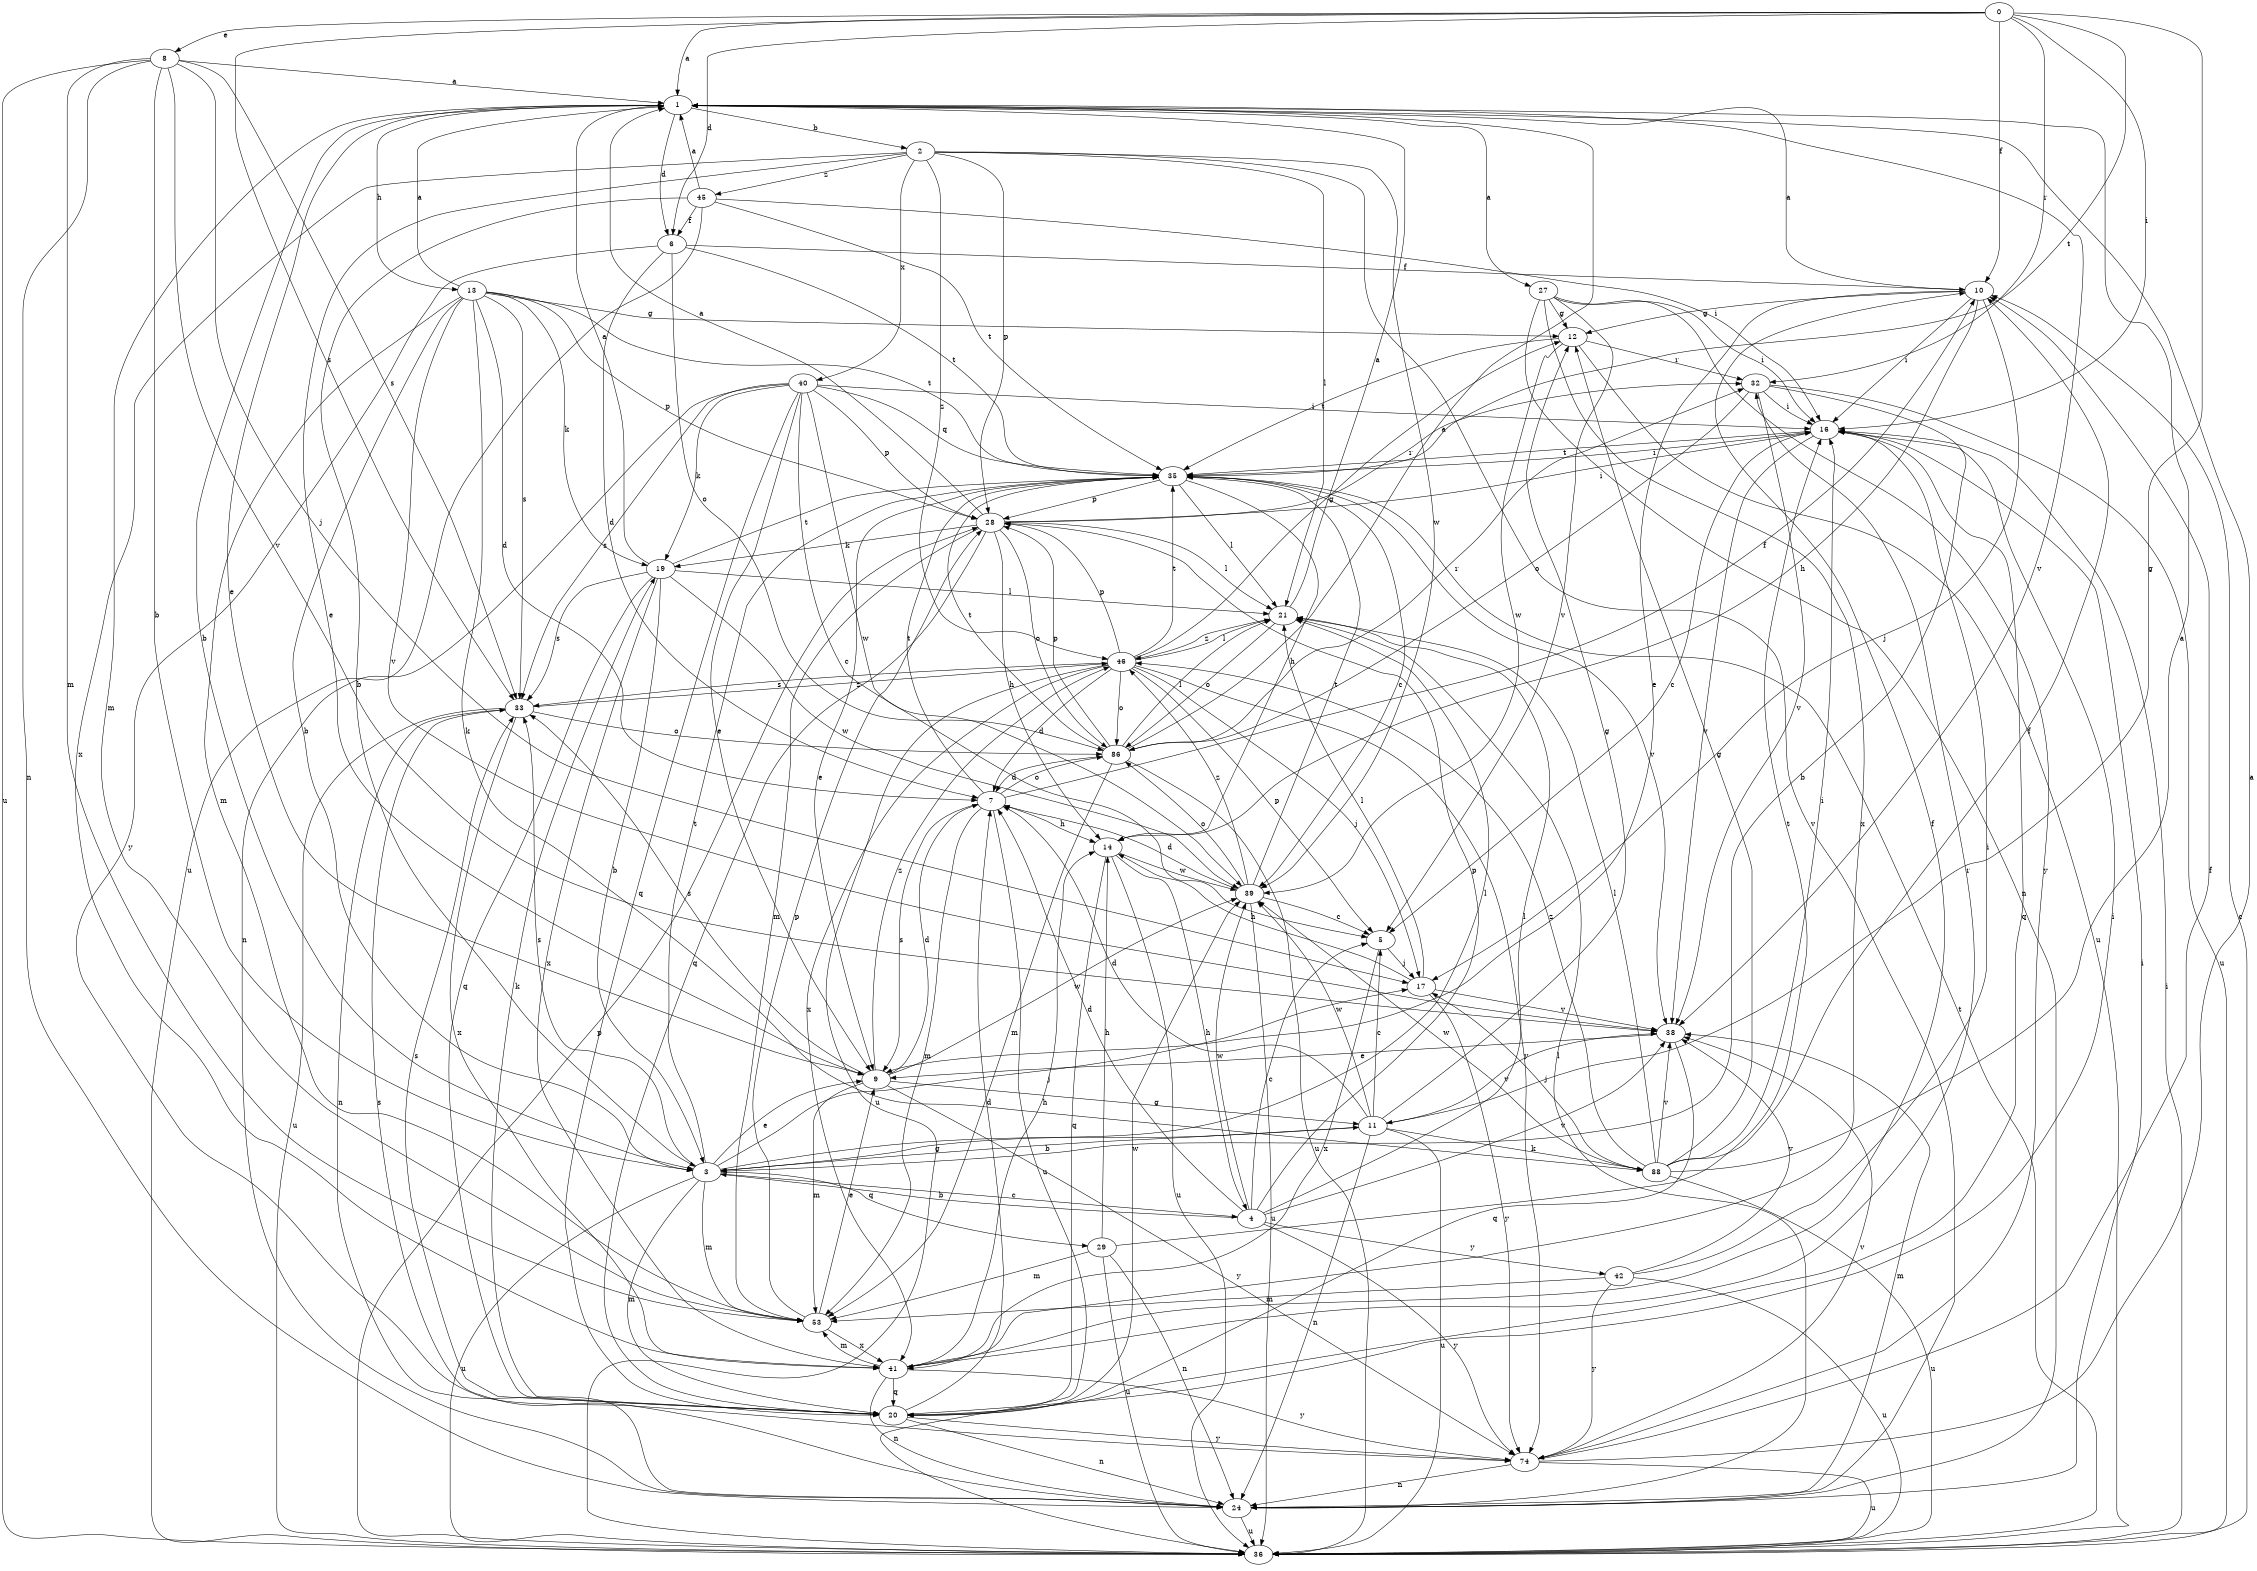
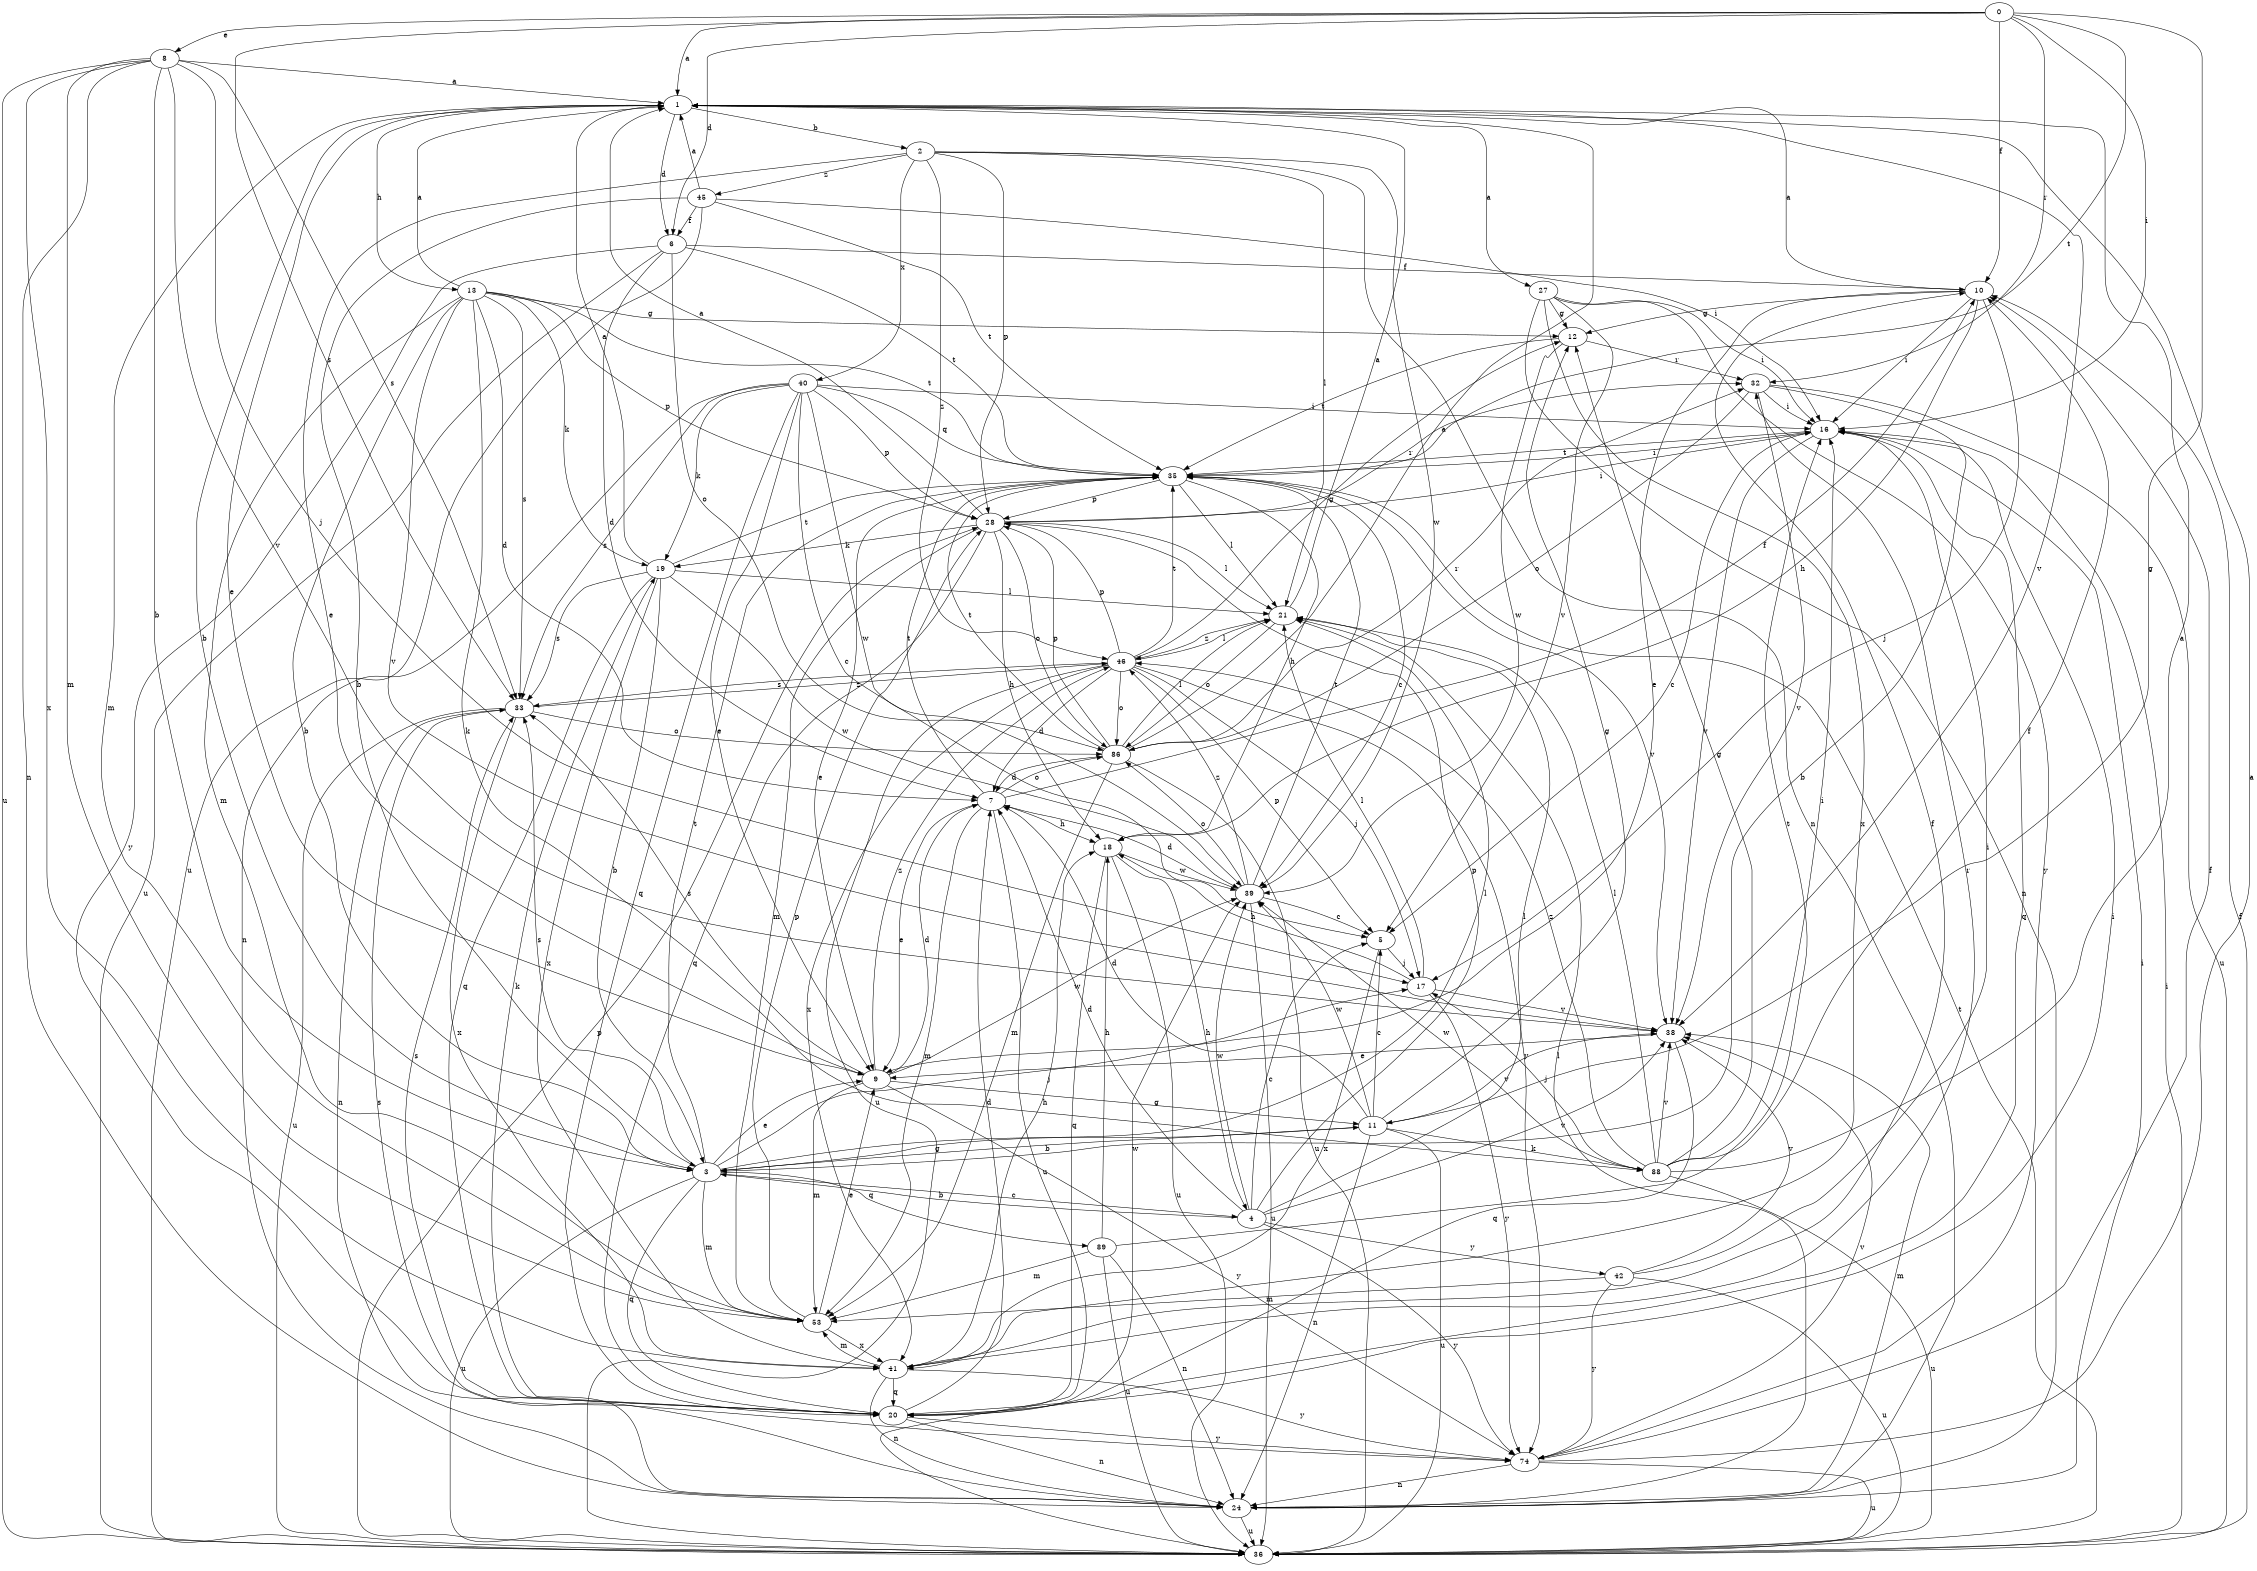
(86, 703) -> (67, 931)
(1813, 824) -> (1813, 824)
(1108, 847) -> (1108, 847)
(2241, 917) -> (2241, 917)
(902, 940) -> (902, 940)
(2117, 1240) -> (100, 1339)
(1102, 1247) -> (1102, 1247)
(632, 1299) -> (632, 1299)
